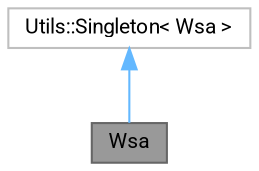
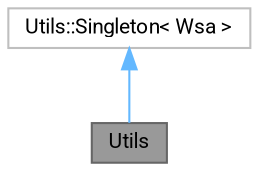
(129, 143) -> (129, 143)
